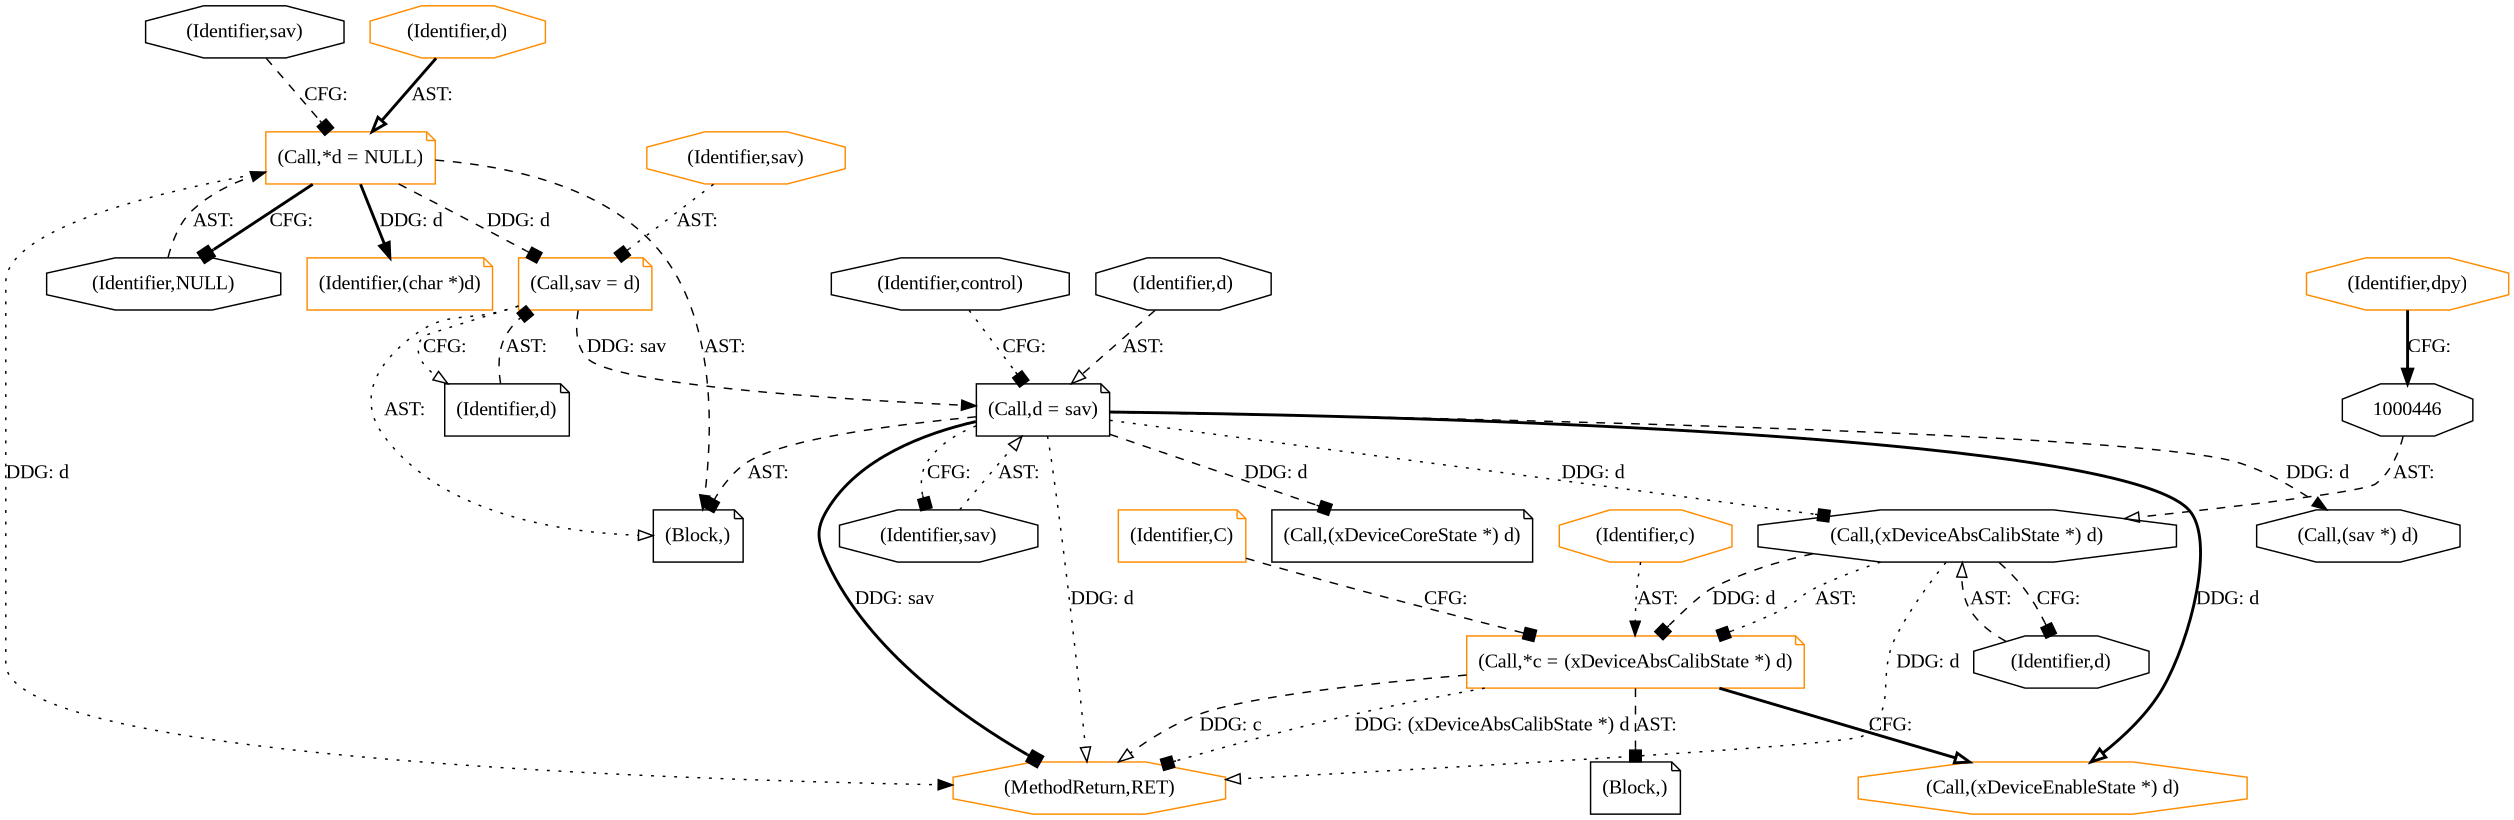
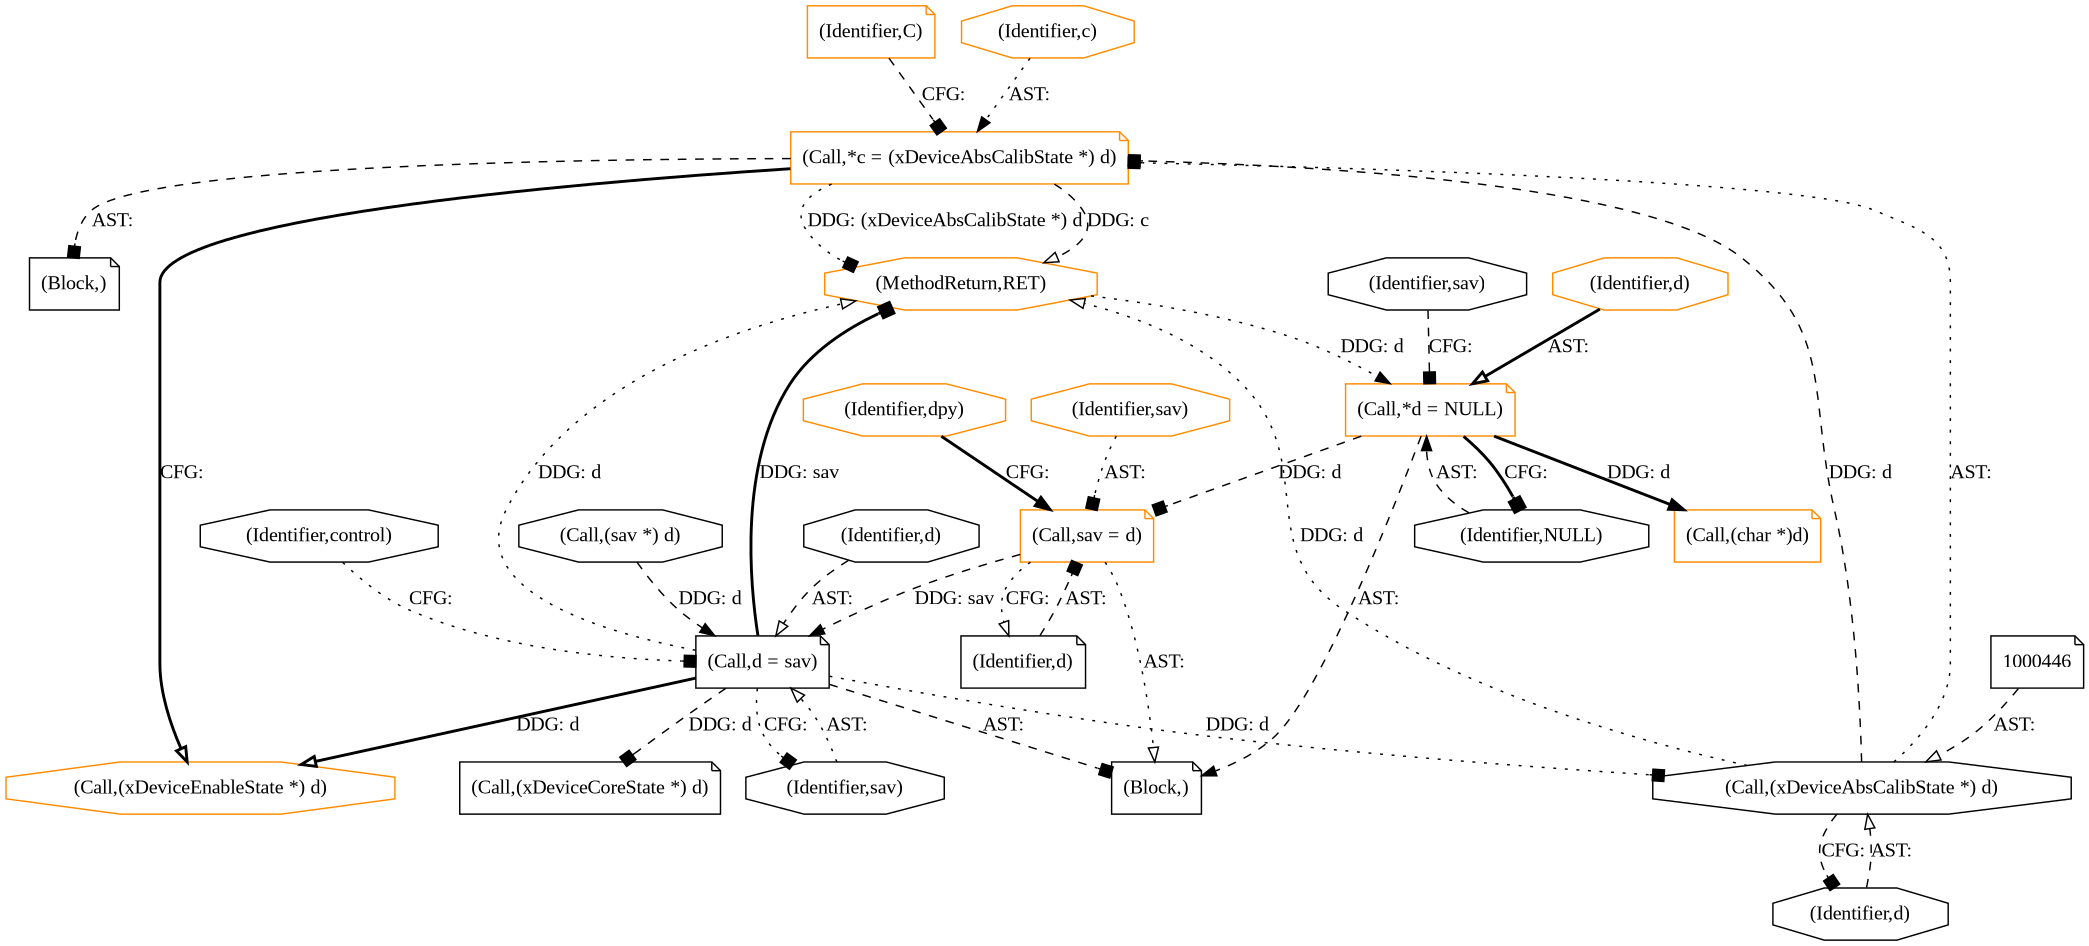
(400, 284) -> (1748, 536)
(2408, 340) -> (990, 469)
(2408, 410) -> (2037, 662)
(1809, 430) -> (666, 598)
(127, 724) -> (1238, 322)
